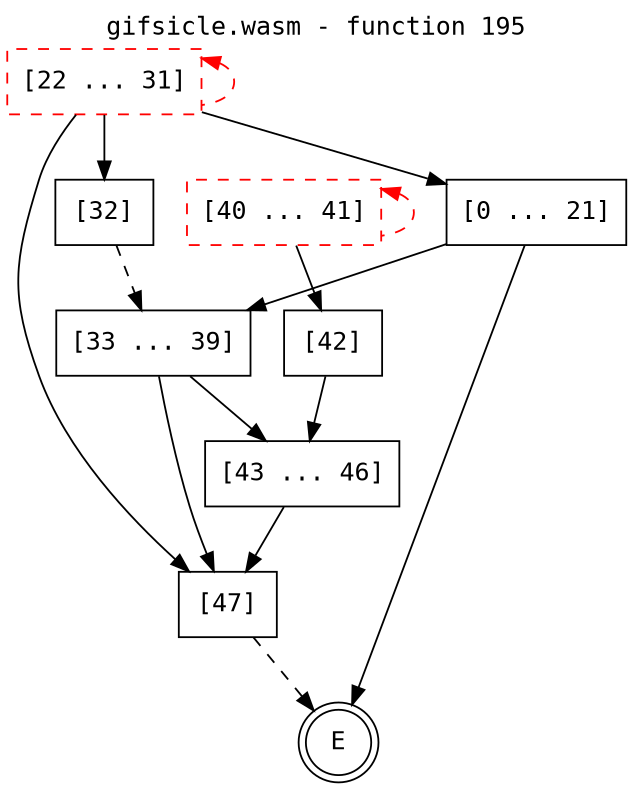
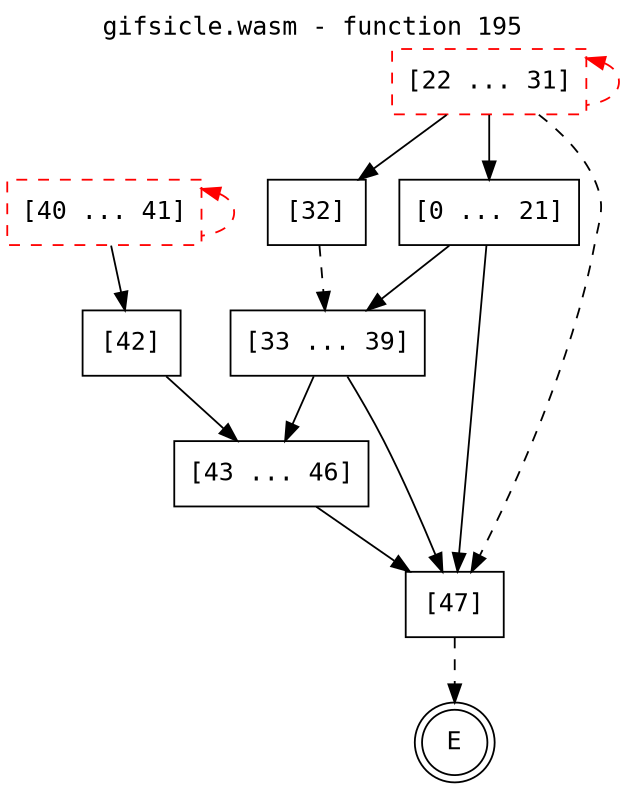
(32, 354) -> (573, 332)
(442, 466) -> (473, 399)
